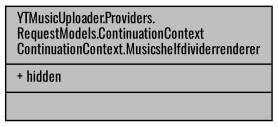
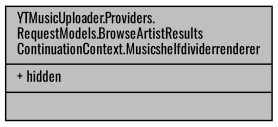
(111, 35) -> (111, 35)
